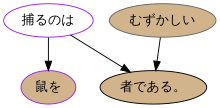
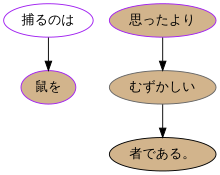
none -> (163, 20)
(96, 51) -> none
